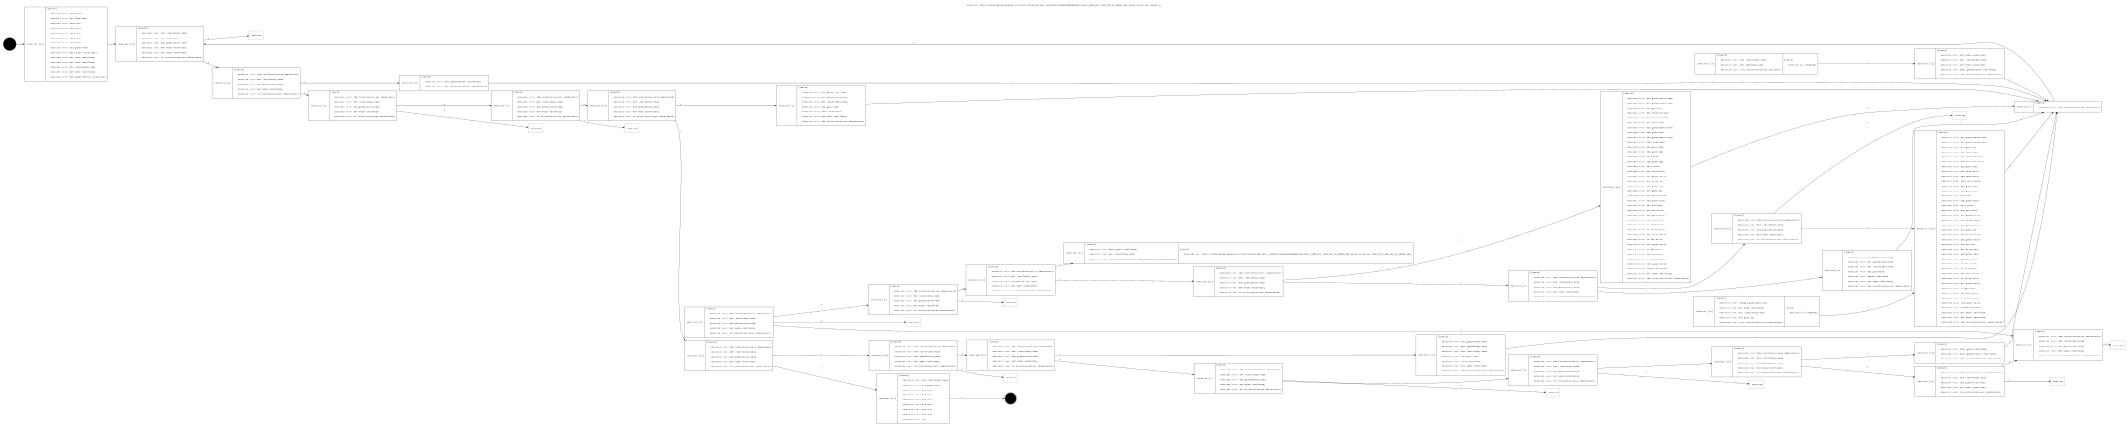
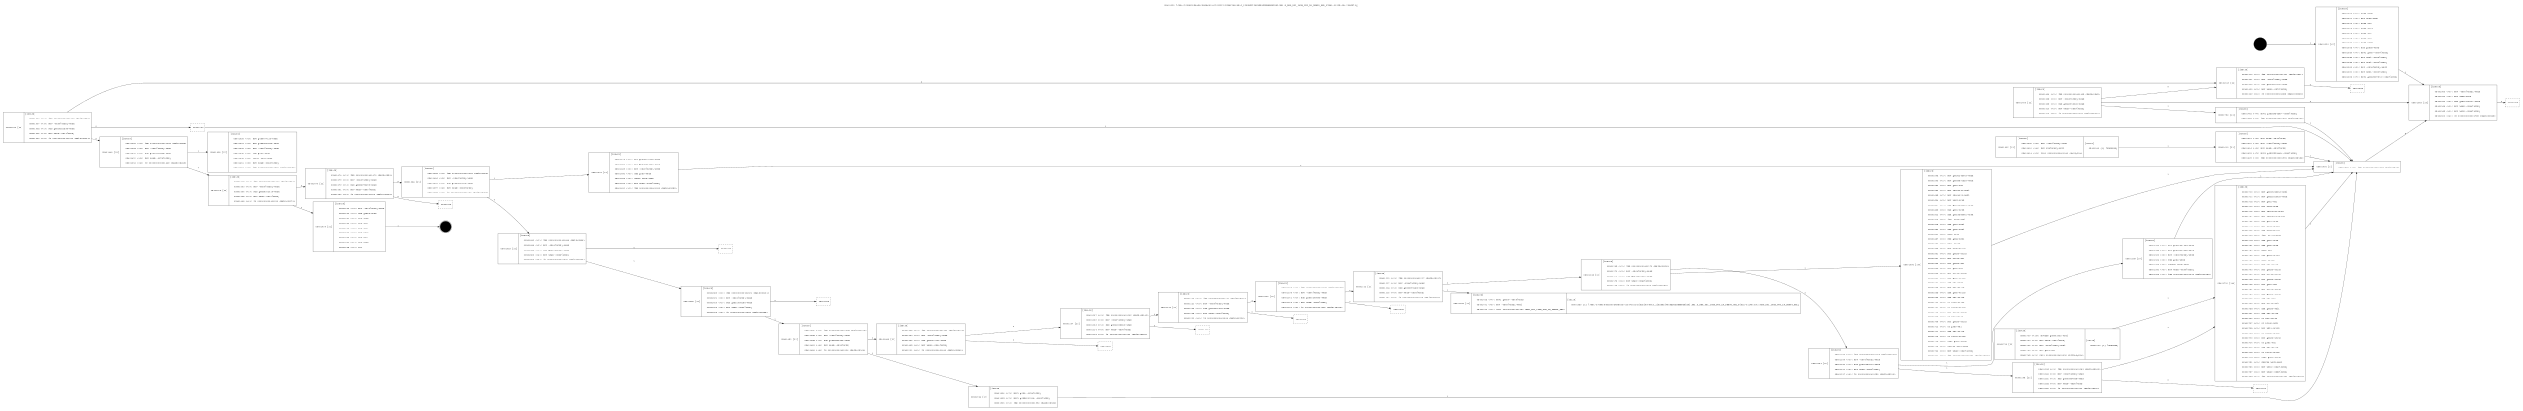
(210, 64) -> (2254, 103)
(1451, 91) -> (1282, 127)
(443, 106) -> (1138, 83)
(1393, 331) -> (1153, 316)
